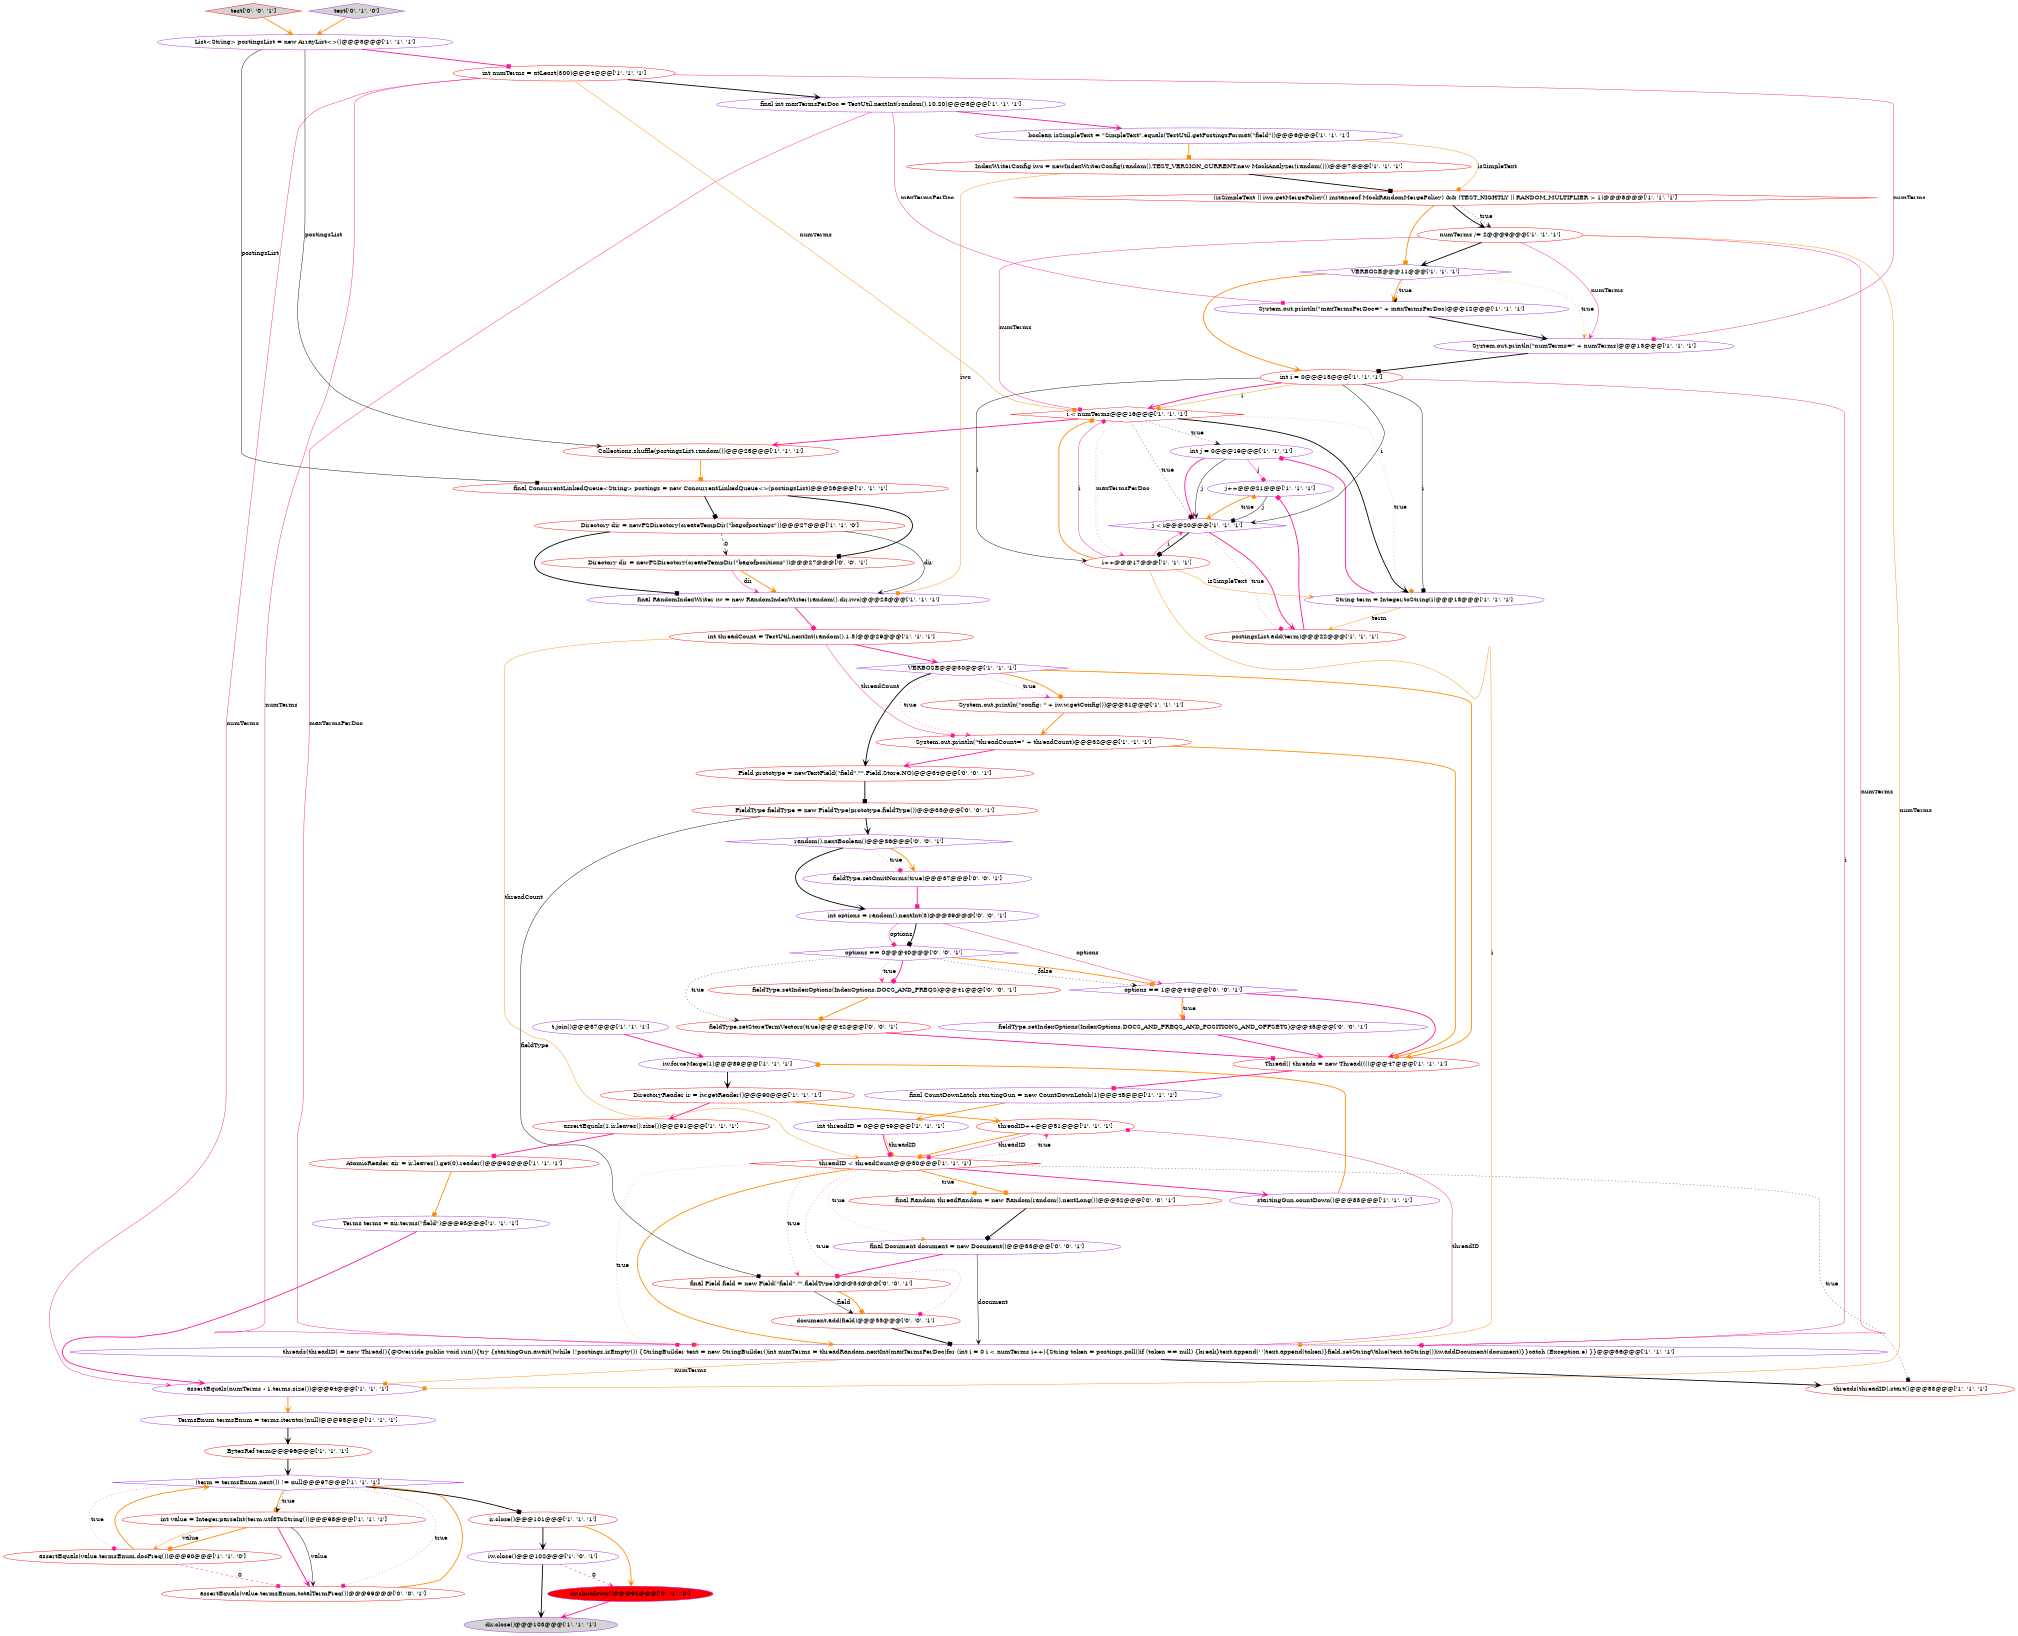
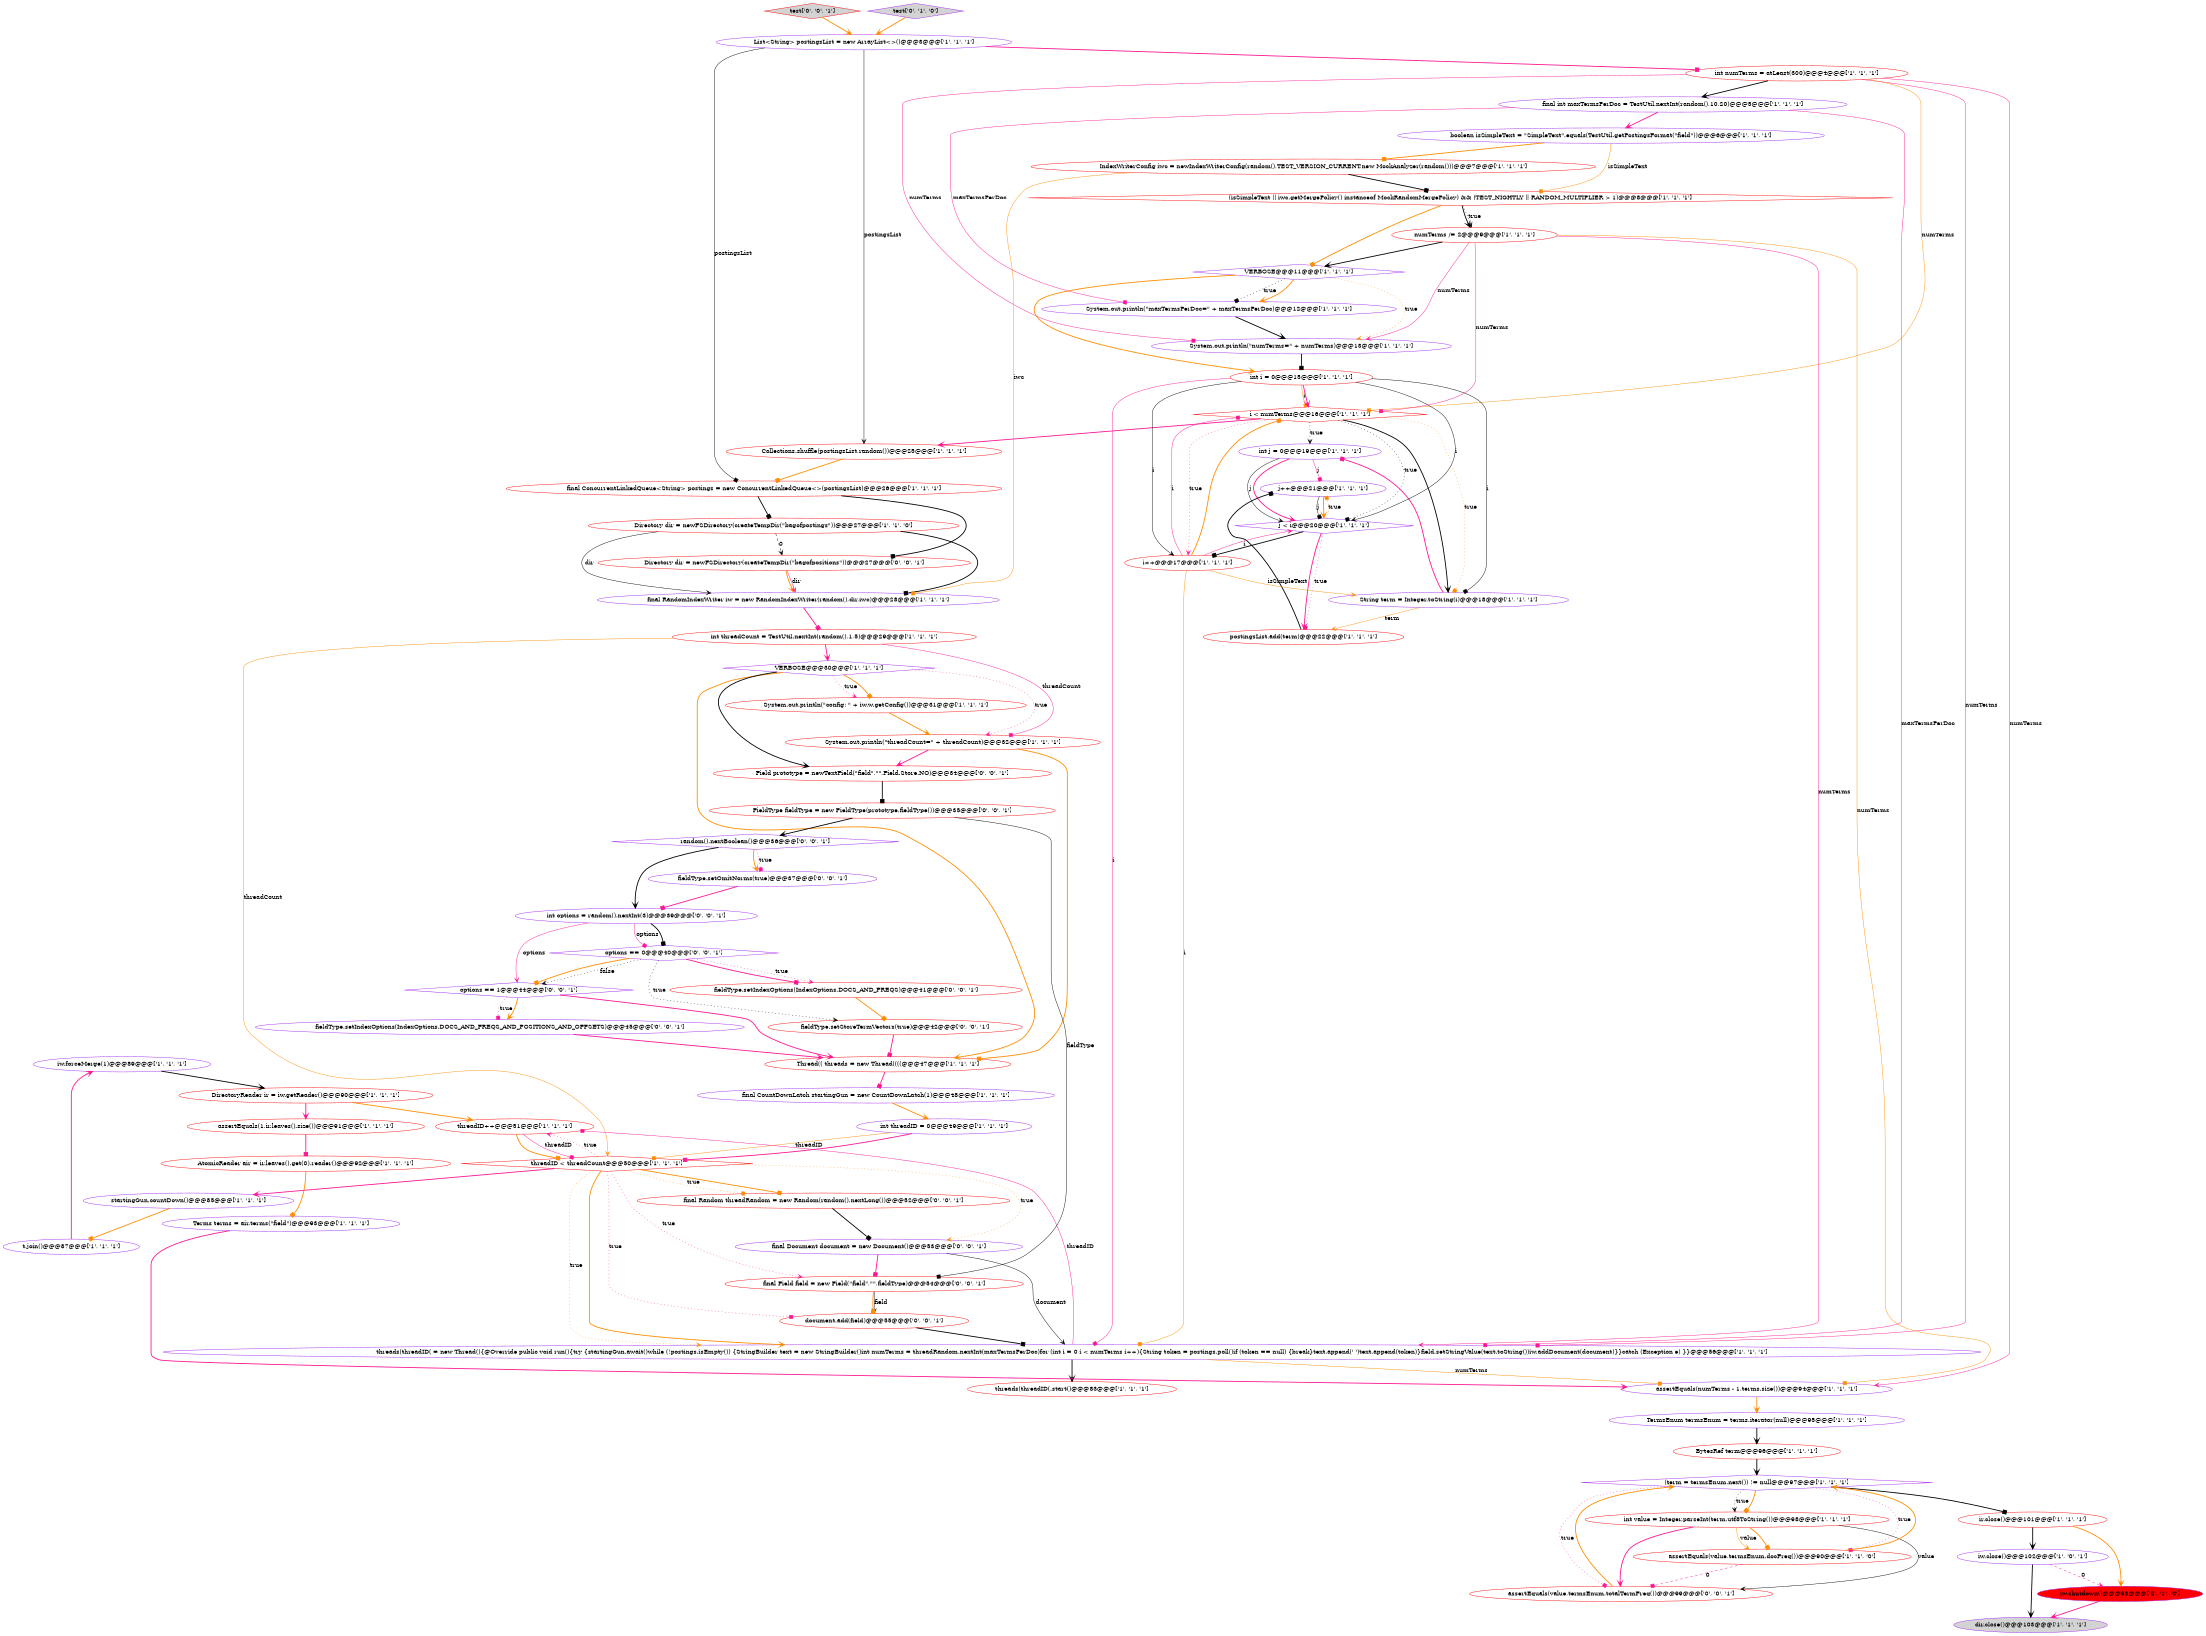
(1123, 489) -> (1196, 489)
(1299, 563) -> (1255, 549)
(1134, 1070) -> (132, 1223)
(1520, 1177) -> none
